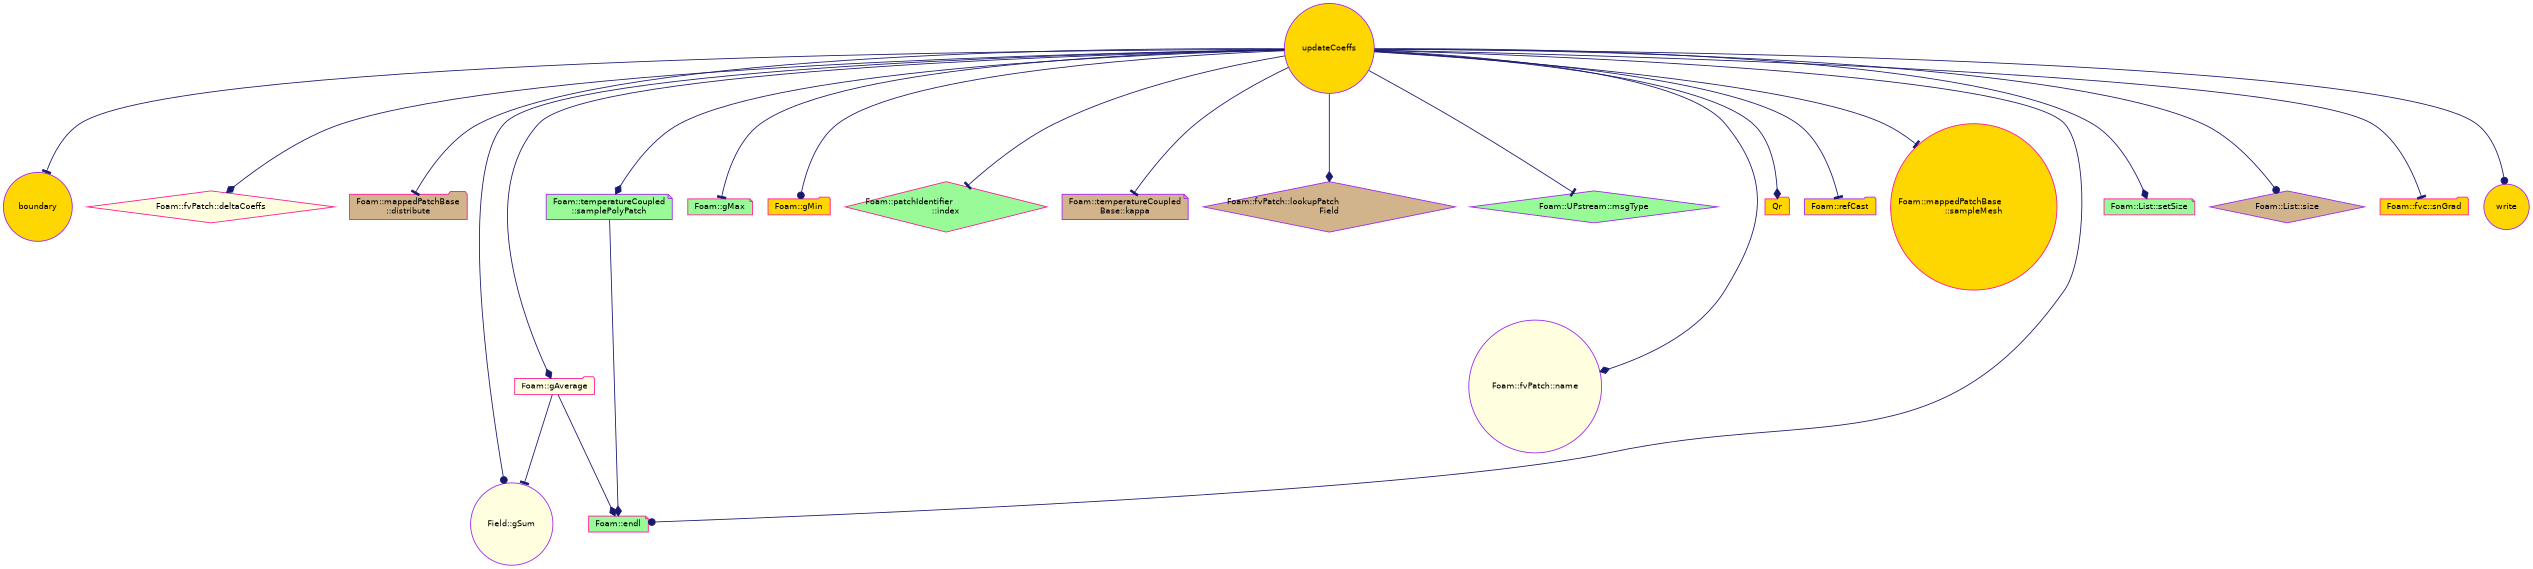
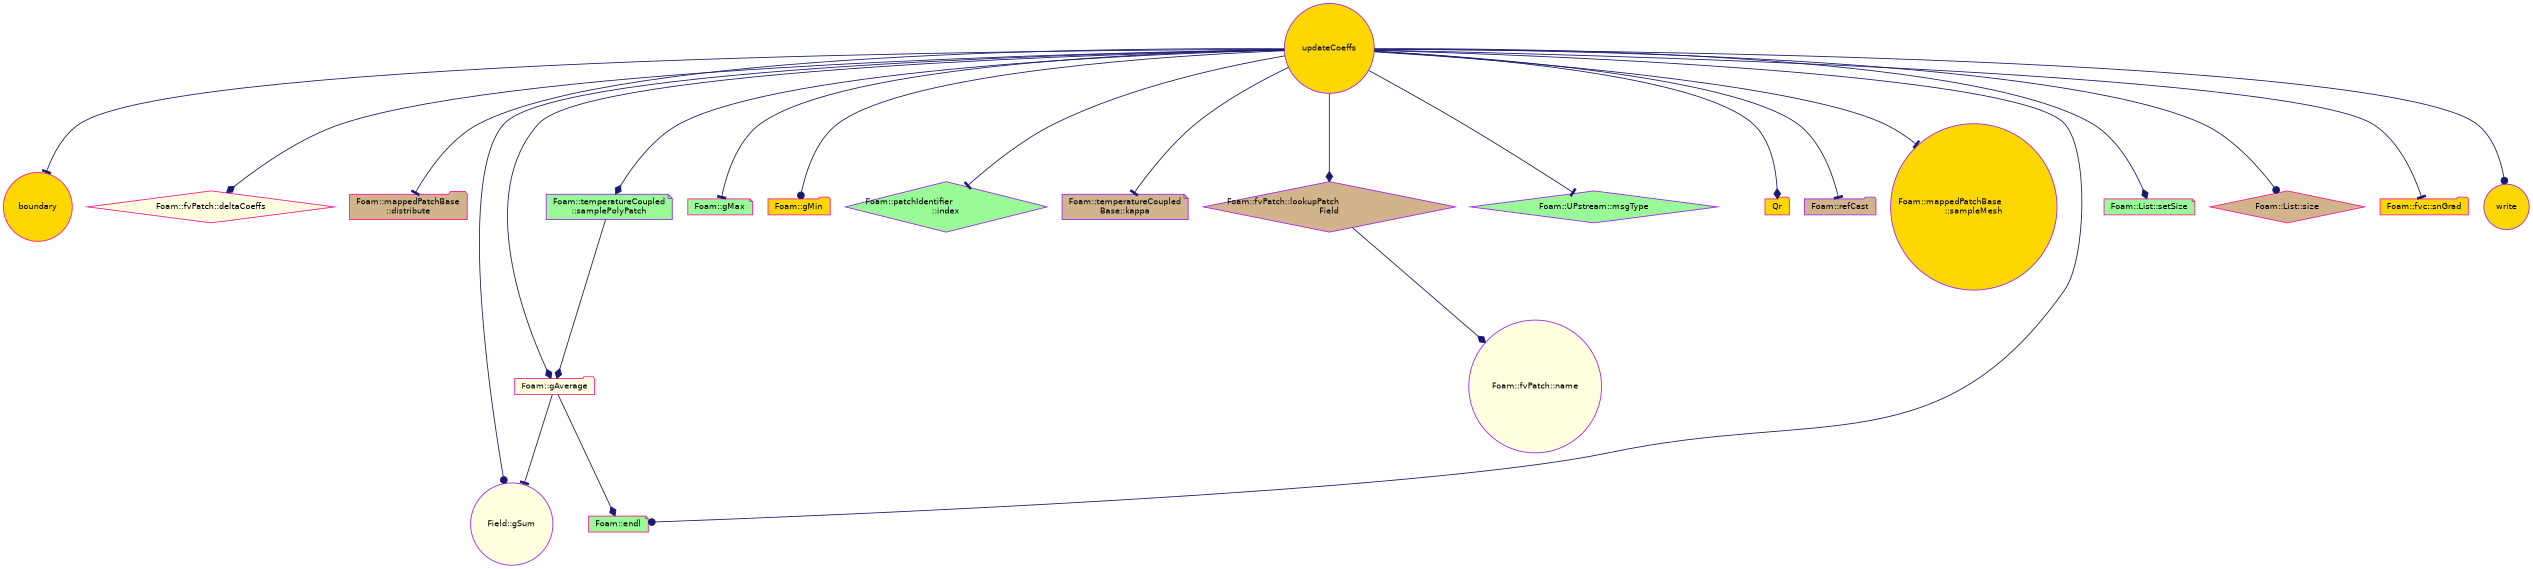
(1709, 112) -> (1415, 282)
(38, 207) -> (38, 207)
(946, 207) -> (946, 207)
(1840, 207) -> (1840, 207)
(1974, 207) -> (1974, 207)
(2287, 207) -> (2287, 207)
(614, 363) -> (583, 294)
